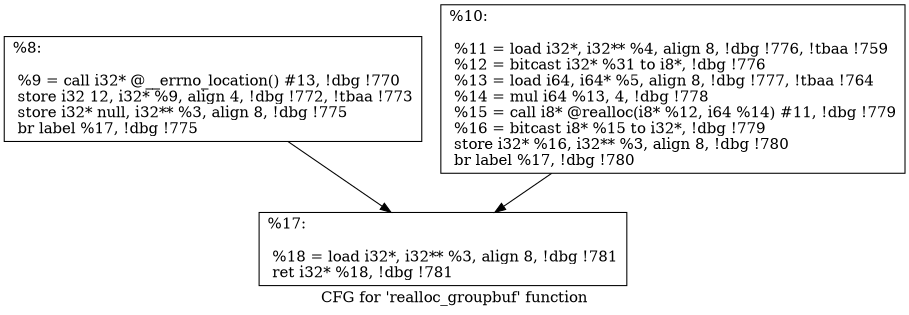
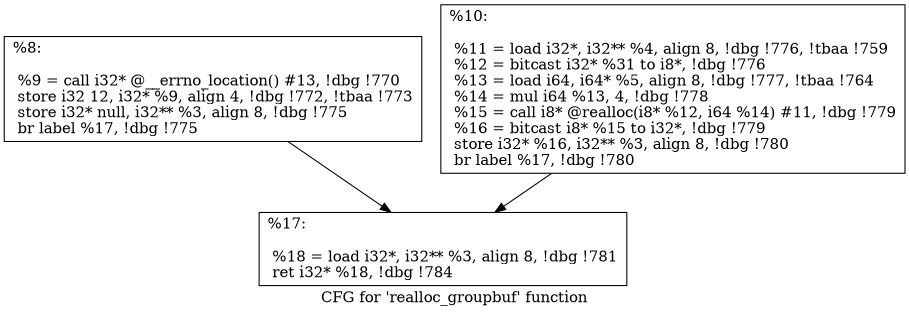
(360, 273) -> (360, 273)
